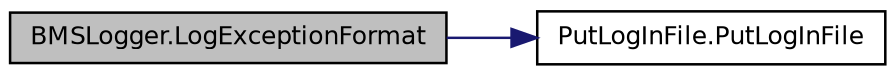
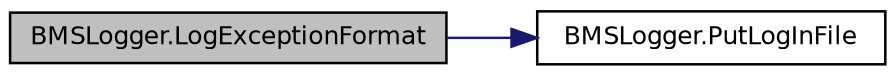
(711, 38) -> (711, 38)
